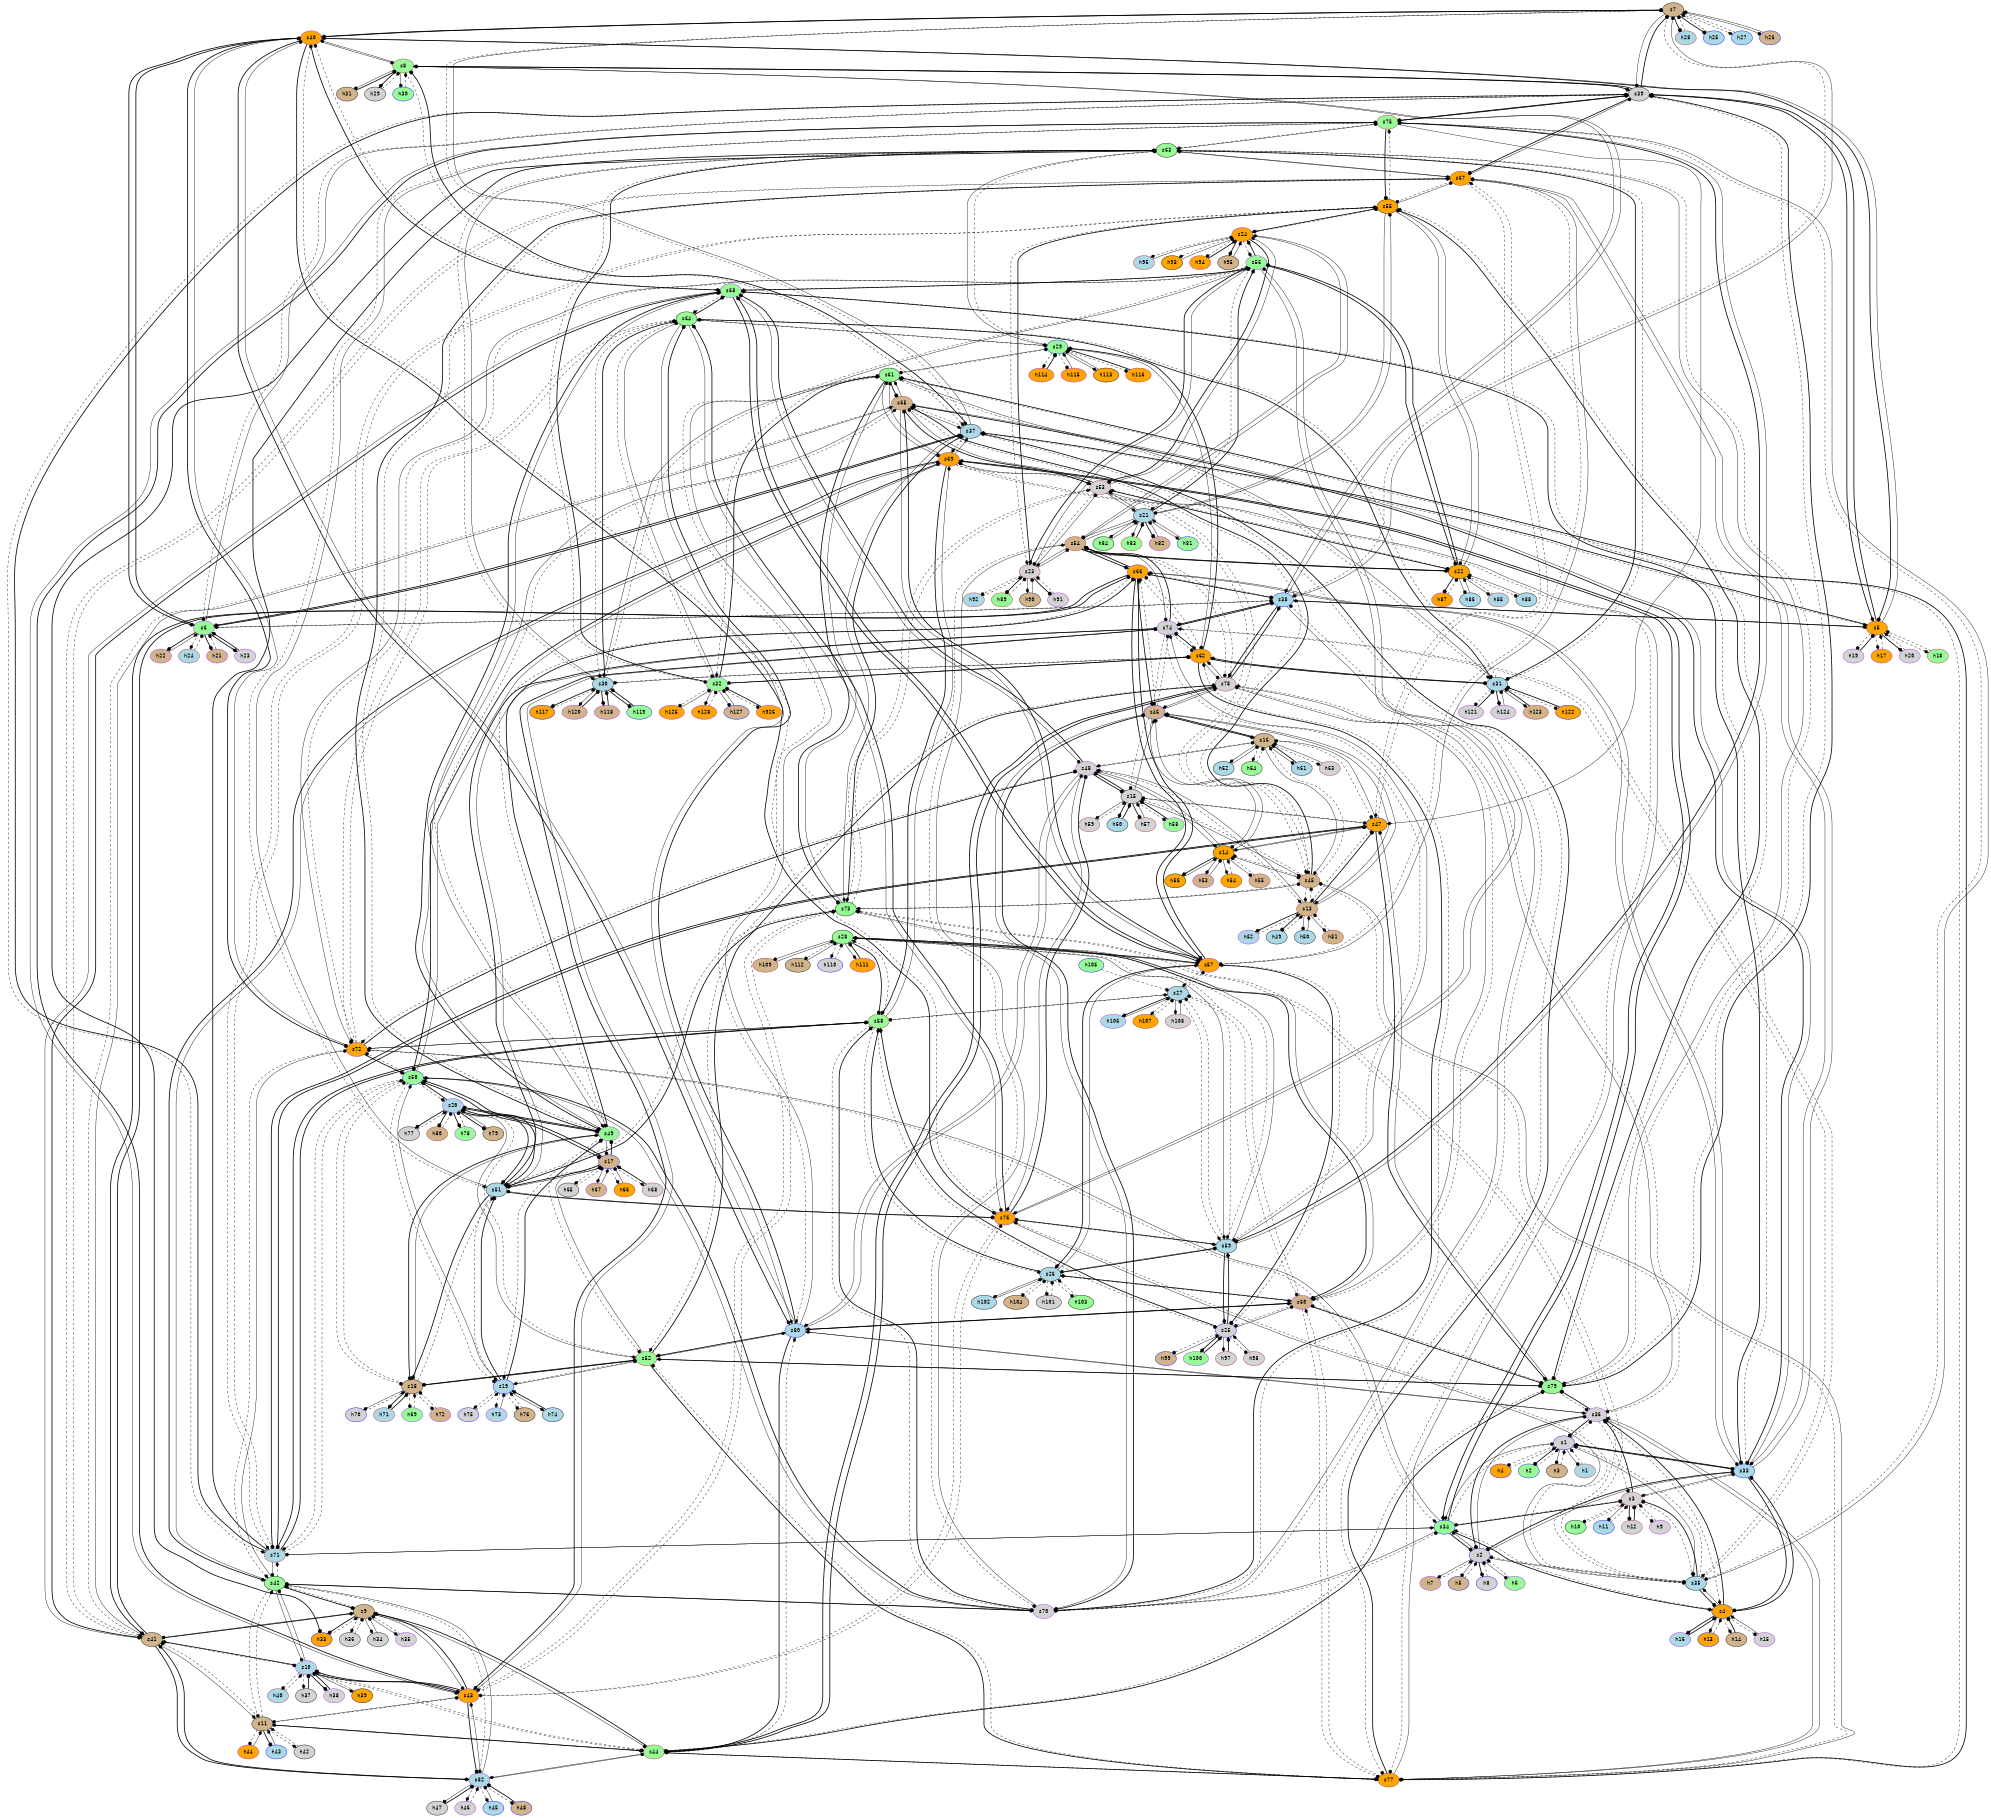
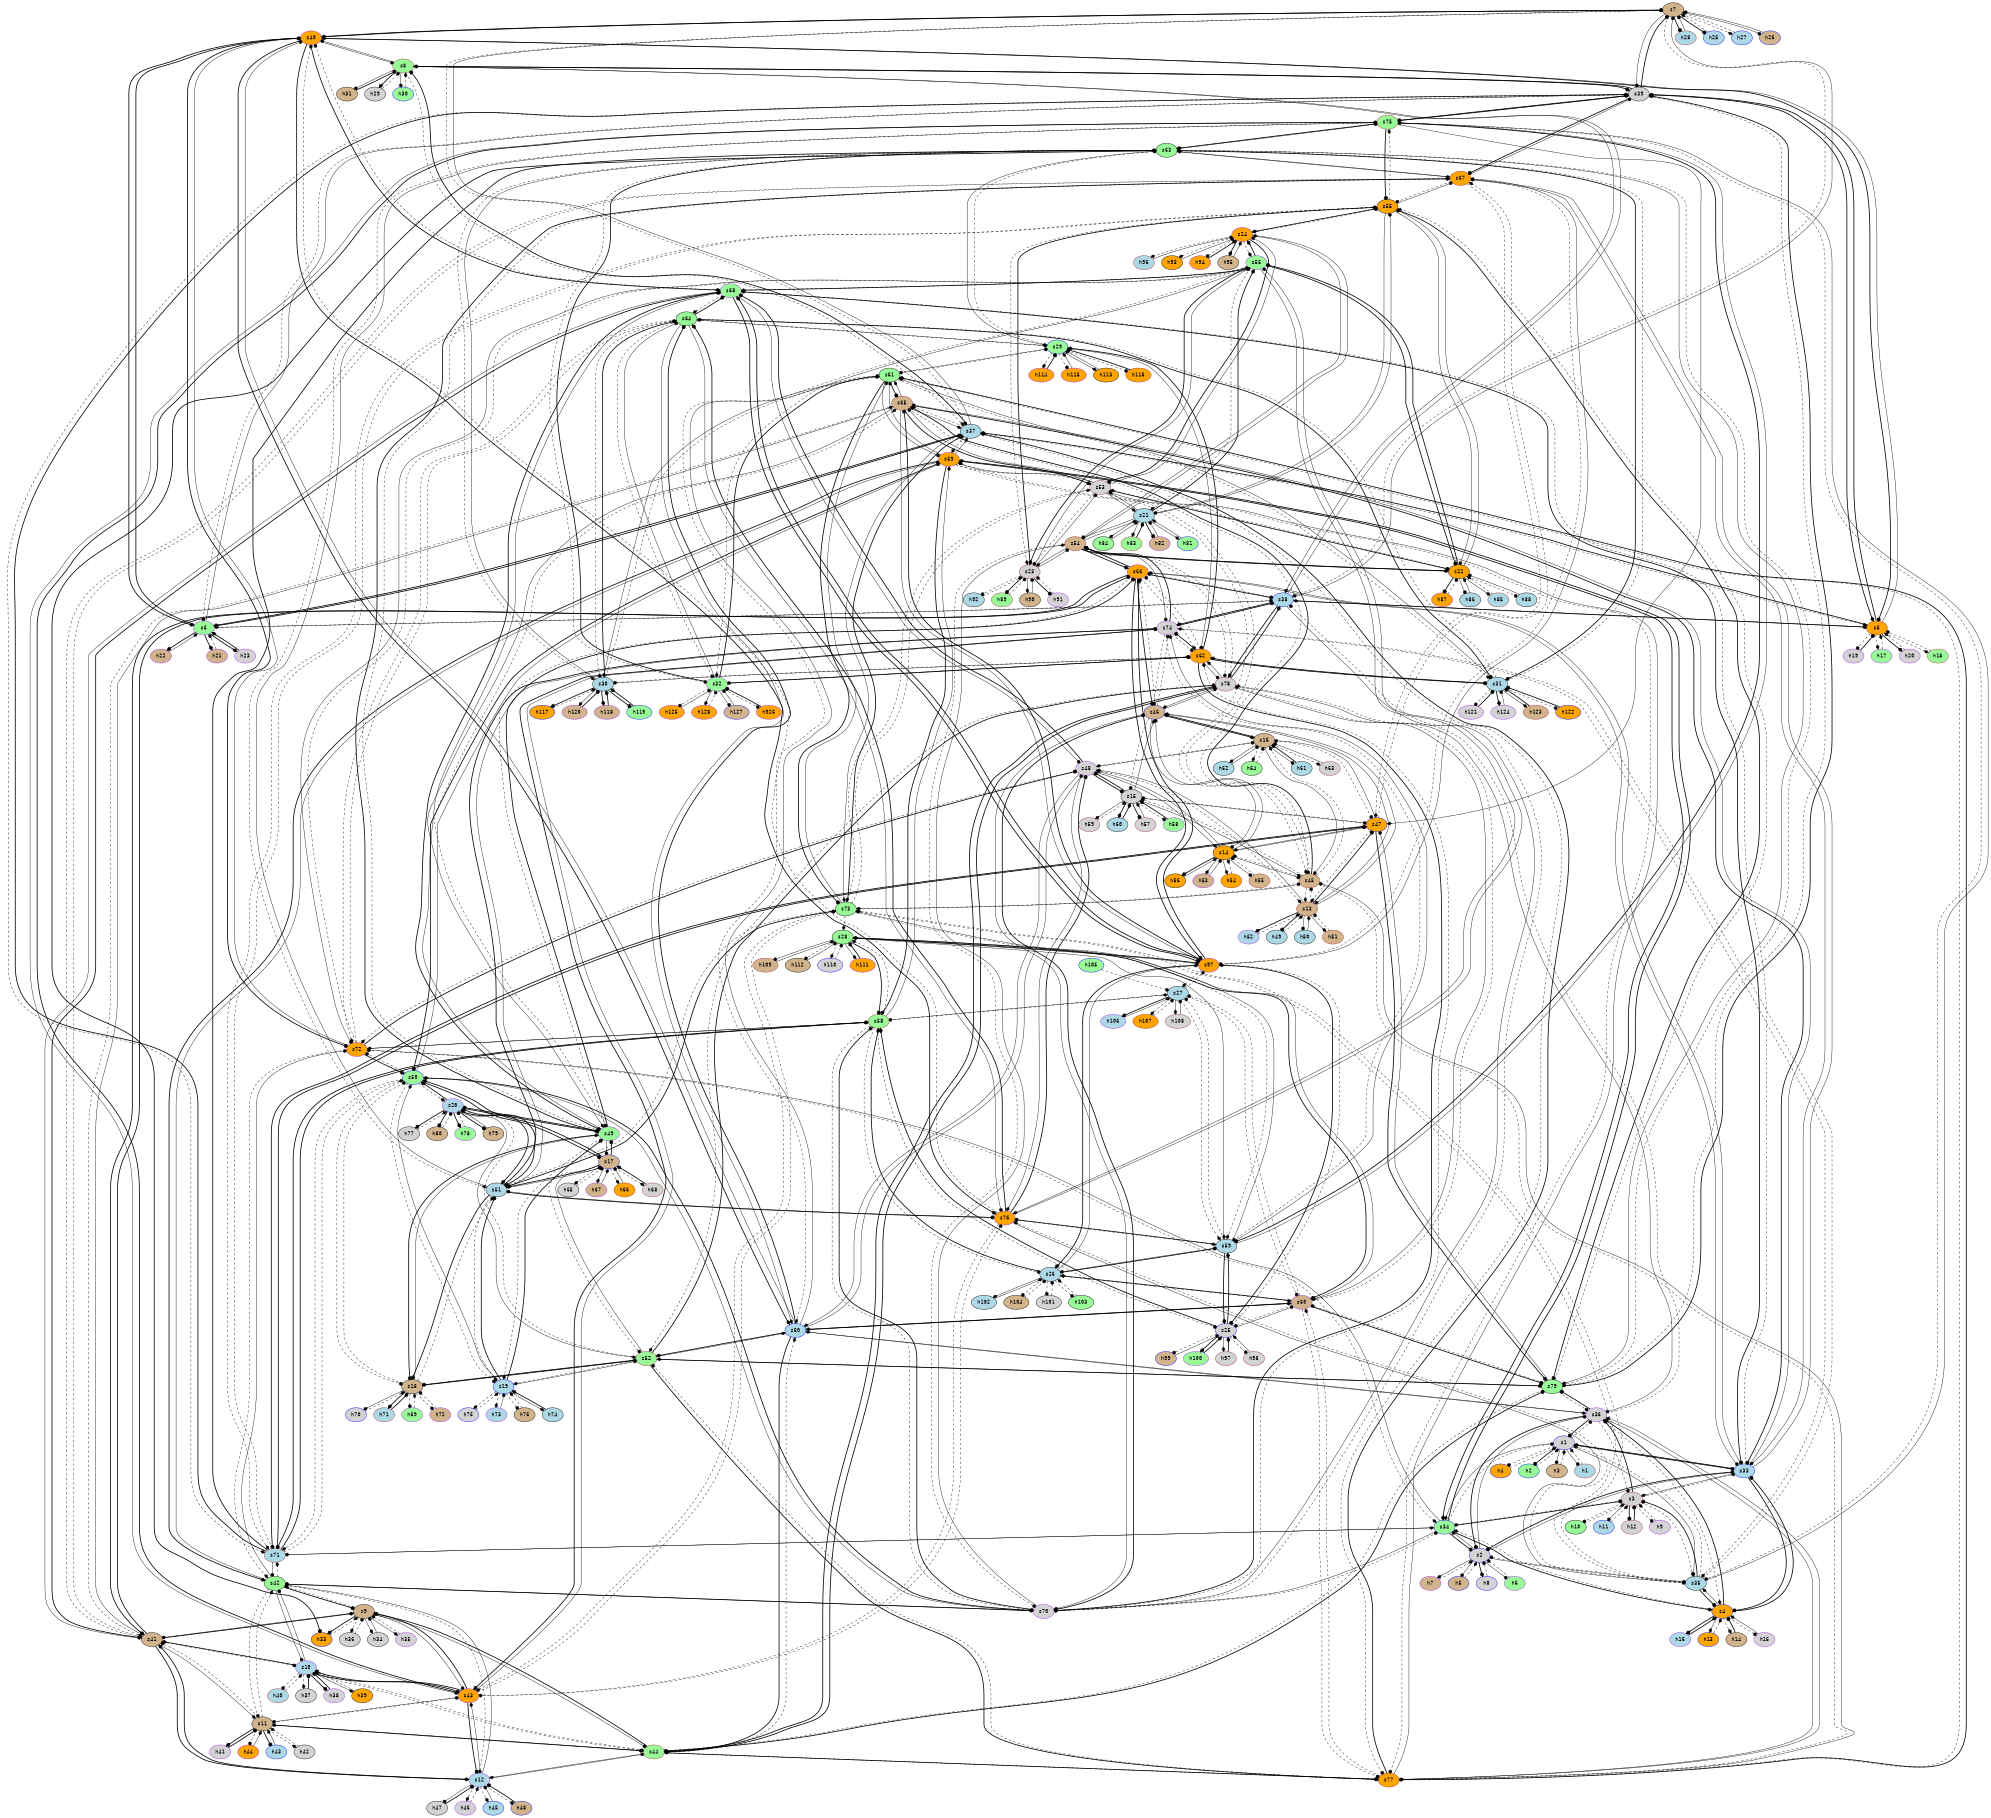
(1683, 25) -> (1683, 25)
(1279, 136) -> (1279, 136)
(974, 600) -> (974, 600)
(189, 656) -> none
(1882, 656) -> (1882, 656)
(1209, 965) -> (1209, 965)
(1129, 969) -> (845, 920)
(437, 1134) -> (437, 1134)
none -> (220, 1752)
(479, 1780) -> (479, 1780)
